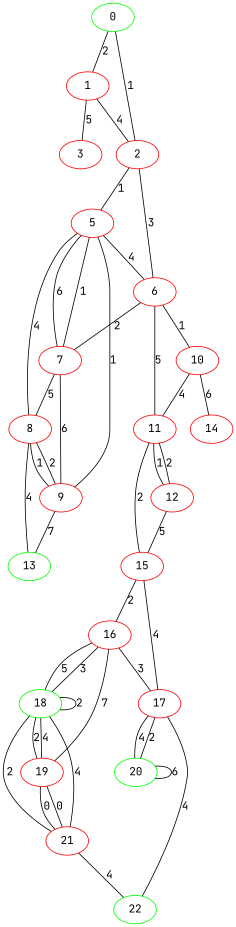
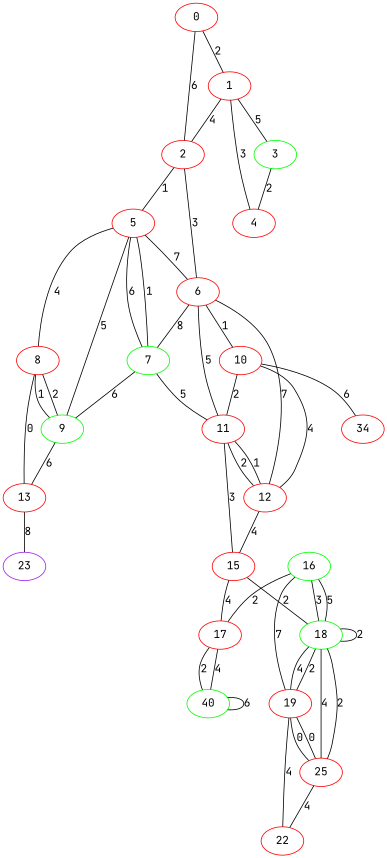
(113, 17) -> (196, 17)
(131, 86) -> (194, 86)
(81, 155) -> (275, 155)
none -> (254, 223)
(132, 258) -> (177, 258)
(117, 326) -> (180, 326)
(60, 361) -> (148, 361)
(113, 361) -> (104, 326)
none -> (280, 384)
(45, 395) -> (179, 400)
(182, 395) -> (236, 395)
none -> (307, 420)
(212, 429) -> (363, 429)
(29, 498) -> (30, 429)
(61, 498) -> (62, 429)
(140, 498) -> (232, 498)
(51, 532) -> (49, 463)
(162, 532) -> (254, 532)
none -> (24, 566)
(29, 566) -> (24, 498)
(126, 601) -> (274, 598)
(110, 635) -> (309, 566)
(141, 669) -> (255, 601)
(136, 772) -> (208, 704)
(180, 808) -> (285, 772)
(67, 841) -> (321, 772)
(135, 910) -> (282, 841)
